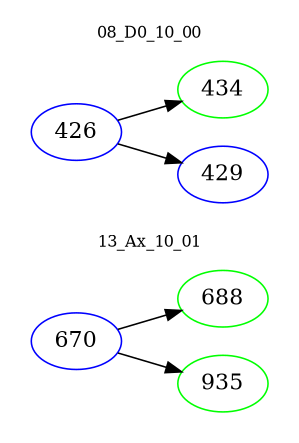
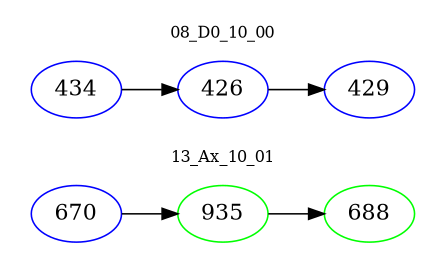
(223, 90) -> (76, 90)
(142, 113) -> (142, 90)
(142, 322) -> (288, 214)
